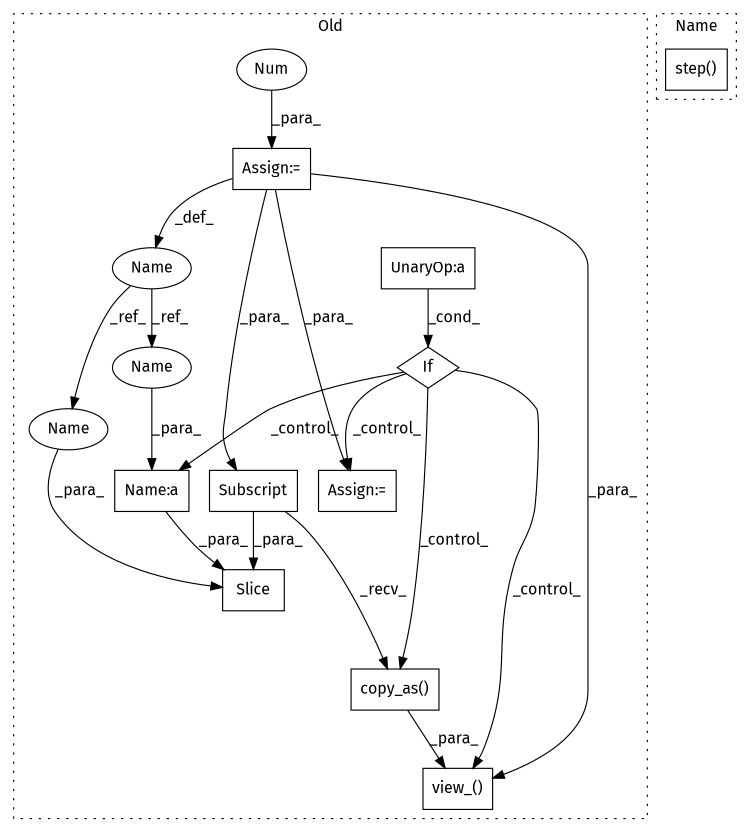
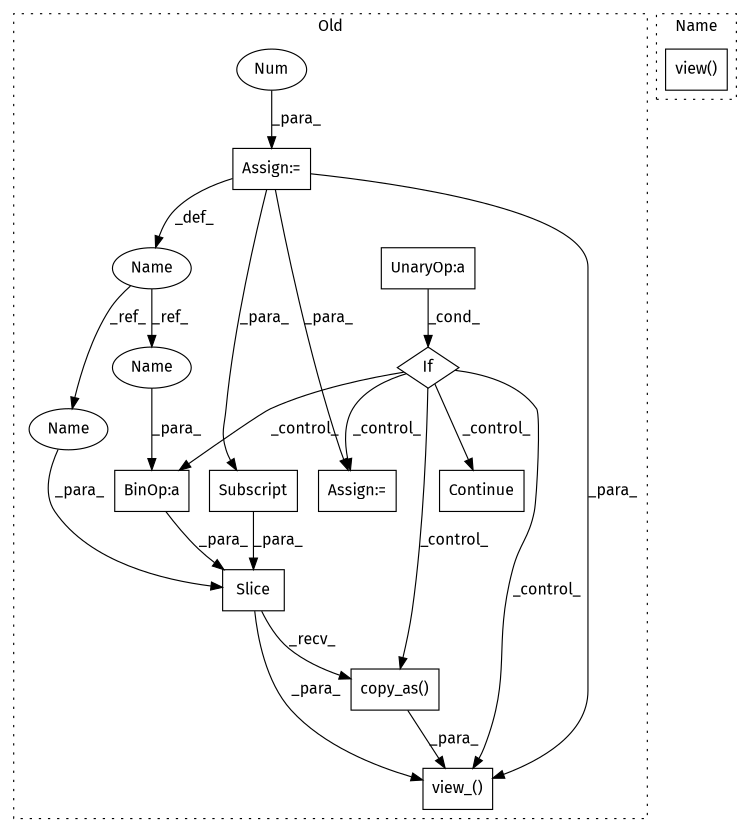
(696, 70) -> (696, 70)
(152, 491) -> (152, 491)
none -> (482, 491)
(342, 579) -> (293, 652)
none -> (303, 721)
